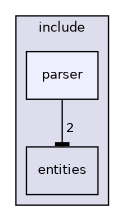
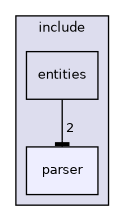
(62, 120) -> (62, 120)
